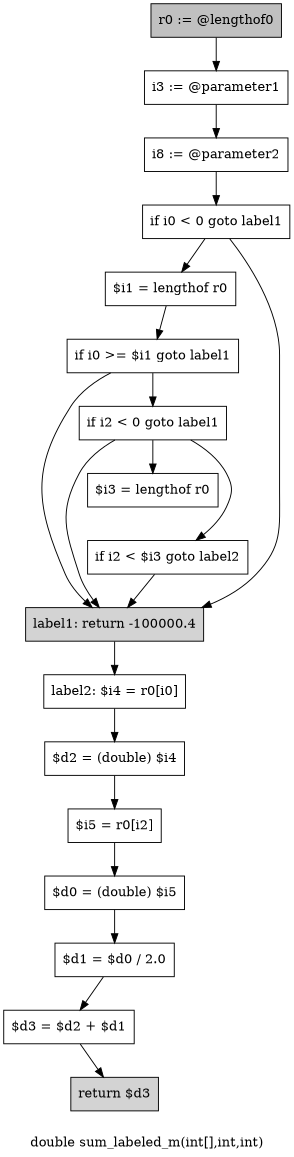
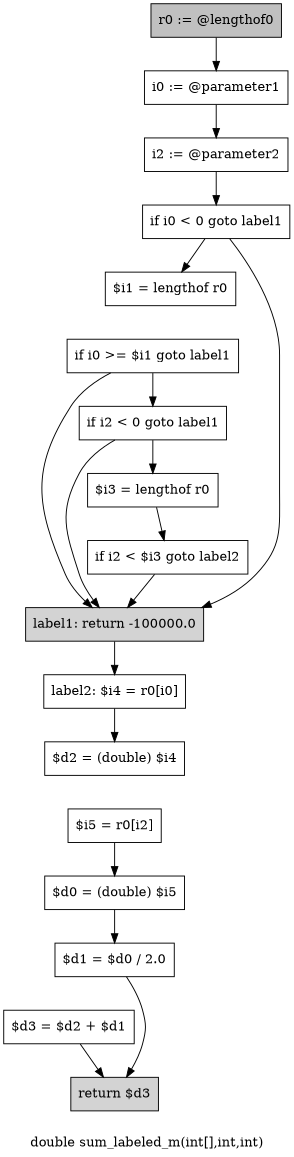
(216, 88) -> (216, 88)
(216, 155) -> (216, 155)
(163, 318) -> none
(231, 484) -> (159, 519)
(115, 624) -> (115, 624)
(115, 788) -> none
(94, 990) -> (145, 1022)
